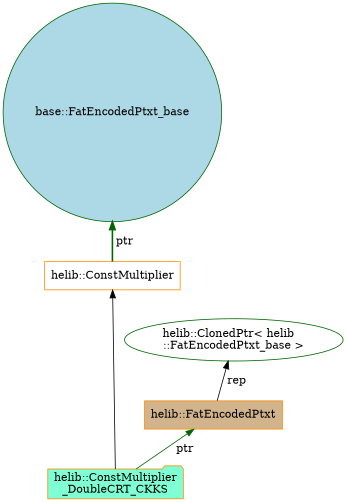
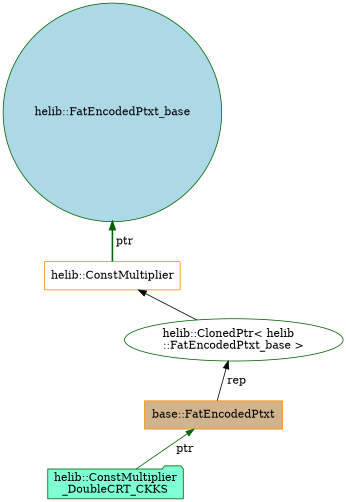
(112, 112) -> (112, 112)
(114, 384) -> (171, 307)
(213, 415) -> (213, 415)
(116, 484) -> (116, 484)
